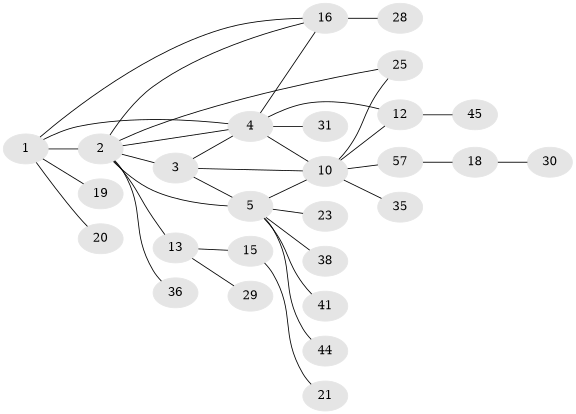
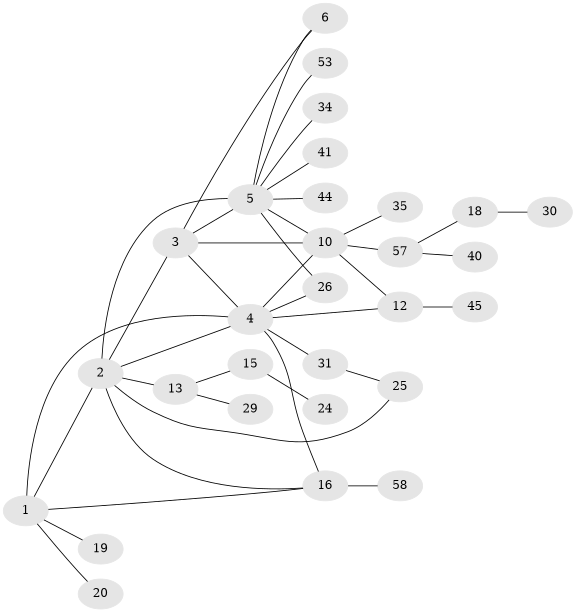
none -> (325, 18)
(400, 18) -> (400, 486)
(364, 119) -> (363, 376)
(325, 216) -> (325, 63)
none -> (475, 257)
(325, 261) -> (325, 108)
none -> (325, 288)
(176, 293) -> none
(325, 396) -> (325, 409)
